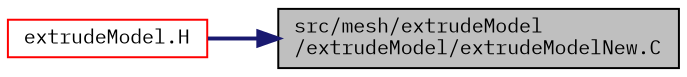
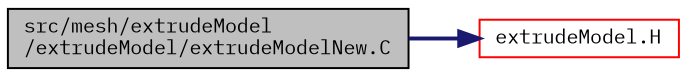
(233, 38) -> (434, 38)
